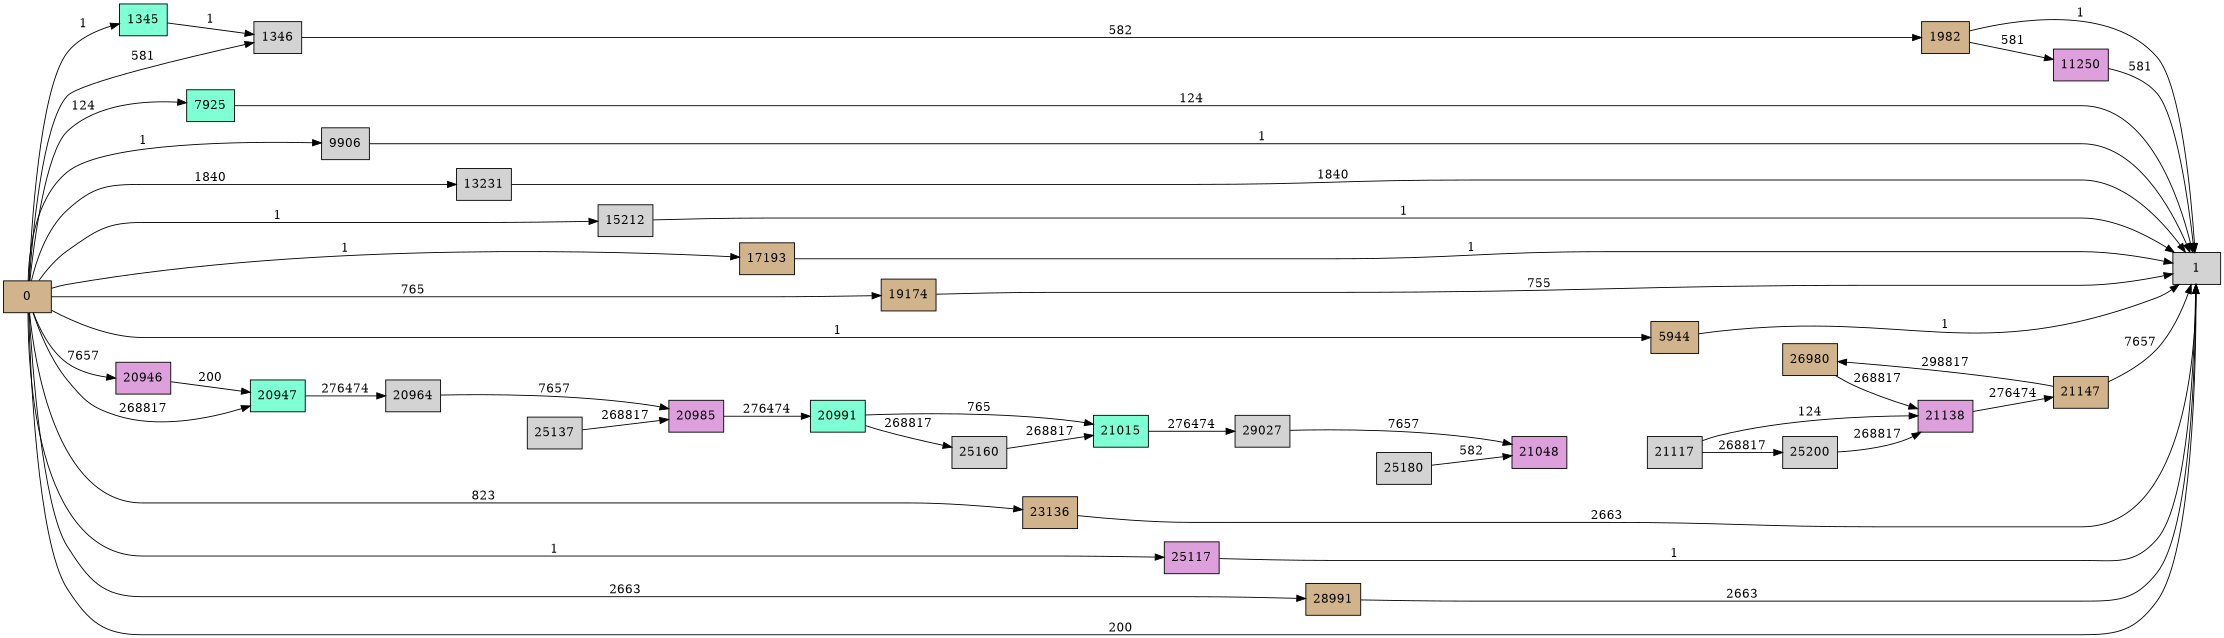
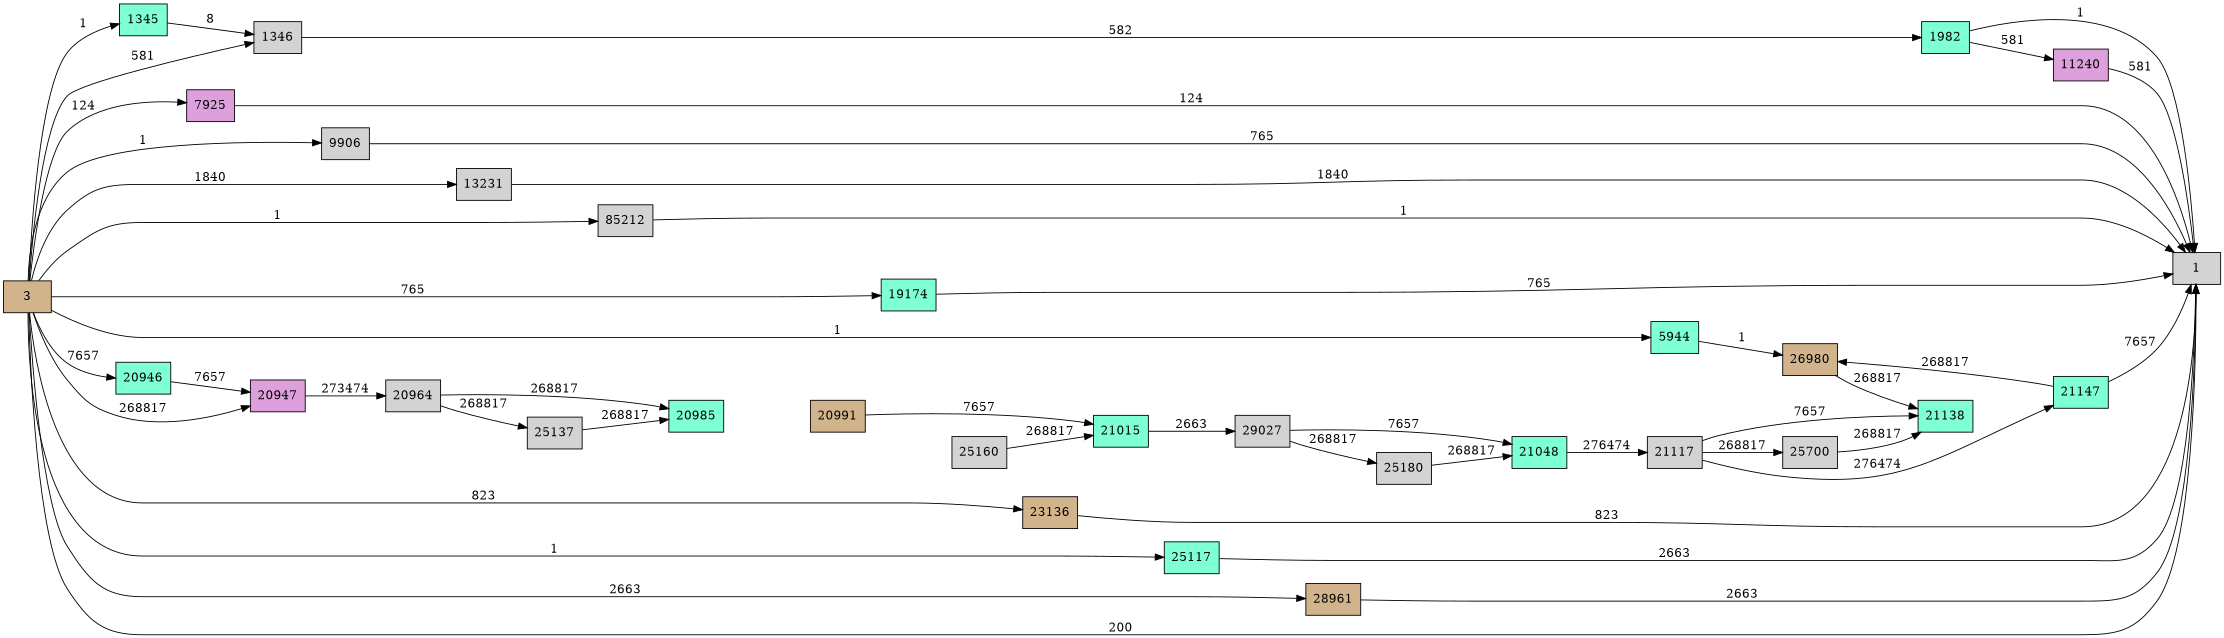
(211, 19) -> (211, 19)
(1946, 38) -> (1946, 38)
(2081, 65) -> (2081, 65)
(211, 106) -> (211, 106)
(1262, 137) -> (1262, 137)
(625, 221) -> (625, 221)
(767, 259) -> none
(1539, 284) -> (1539, 284)
(909, 295) -> (909, 295)
(27, 297) -> (27, 297)
(1938, 332) -> (1736, 348)
(1675, 337) -> (1675, 337)
(1946, 363) -> (1946, 363)
(143, 378) -> (143, 378)
(211, 378) -> (211, 378)
(345, 389) -> (345, 389)
(555, 389) -> (555, 389)
(2081, 392) -> (2081, 392)
(278, 396) -> (278, 396)
(2009, 405) -> (1879, 475)
(979, 408) -> (979, 408)
(1810, 412) -> (1810, 412)
(696, 416) -> (696, 416)
(763, 416) -> none
(838, 416) -> (838, 416)
(1946, 416) -> (1946, 416)
none -> (479, 417)
(1192, 425) -> (1192, 425)
(904, 436) -> none
(1472, 451) -> (1472, 451)
none -> (1329, 452)
(1539, 453) -> (1539, 453)
none -> (1603, 453)
(1810, 453) -> (1810, 453)
(1607, 516) -> (1607, 516)
(1675, 554) -> (1675, 554)
(1192, 558) -> (1192, 558)
(1333, 599) -> (1333, 599)
